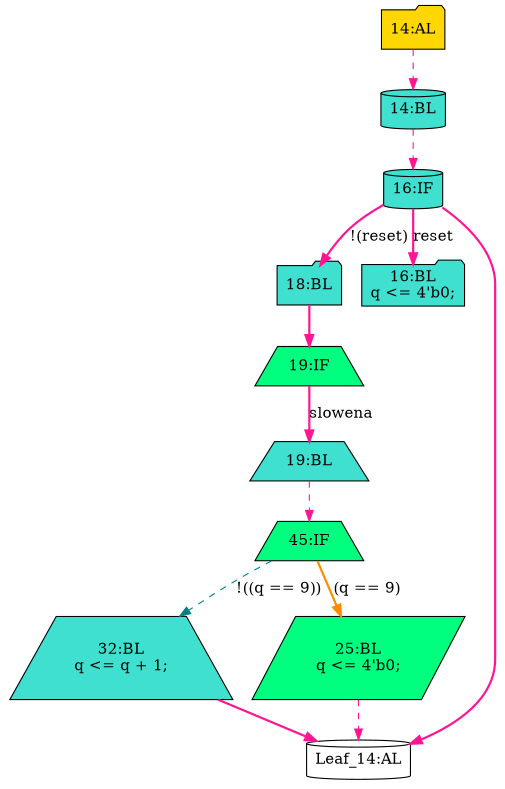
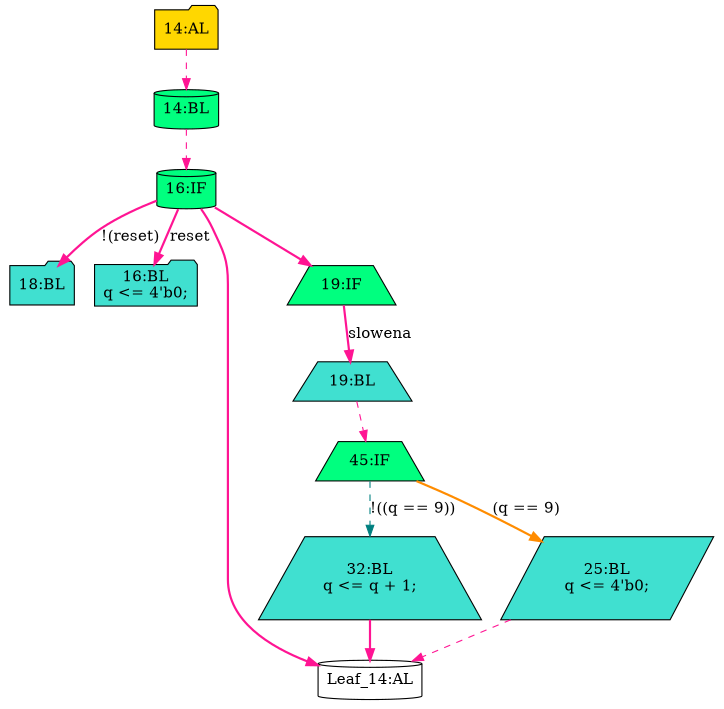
(413, 109) -> (186, 109)
(413, 189) -> (186, 189)
(309, 320) -> (258, 234)
(359, 658) -> (607, 578)
